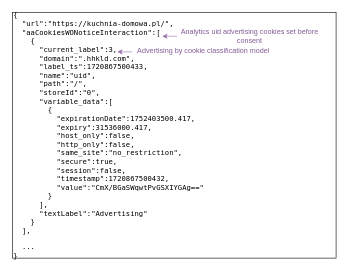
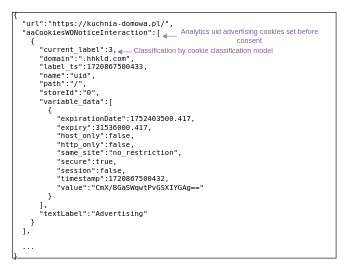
(204, 51) -> (204, 51)
